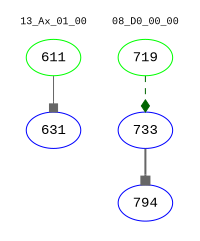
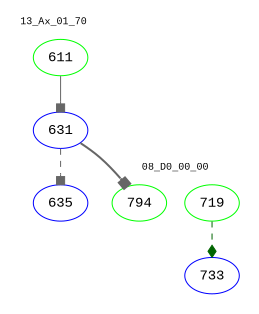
(54, 22) -> (54, 22)
(145, 162) -> (110, 167)
none -> (61, 203)
(145, 203) -> (139, 203)
